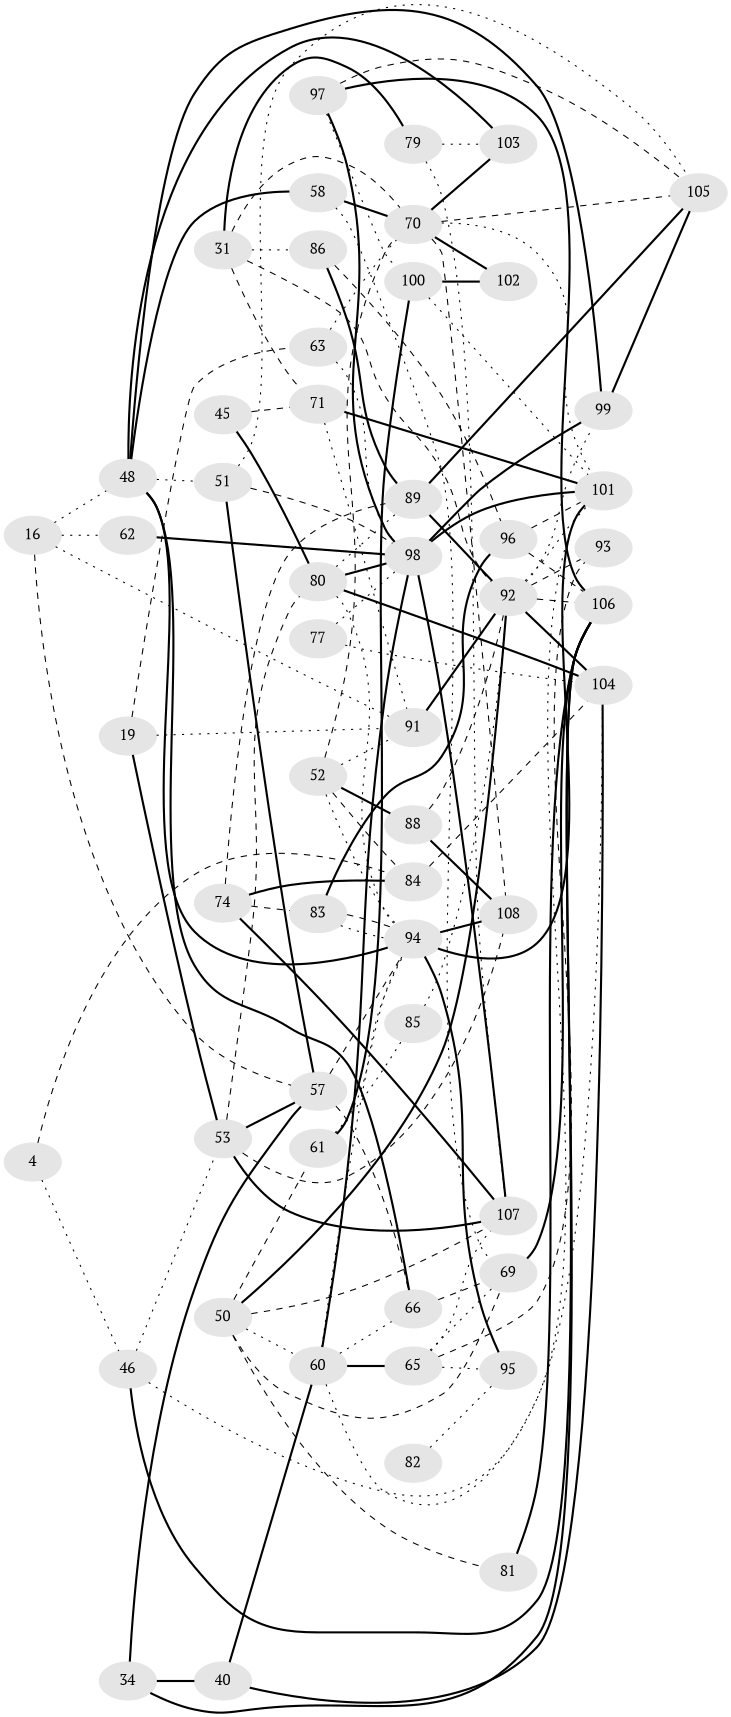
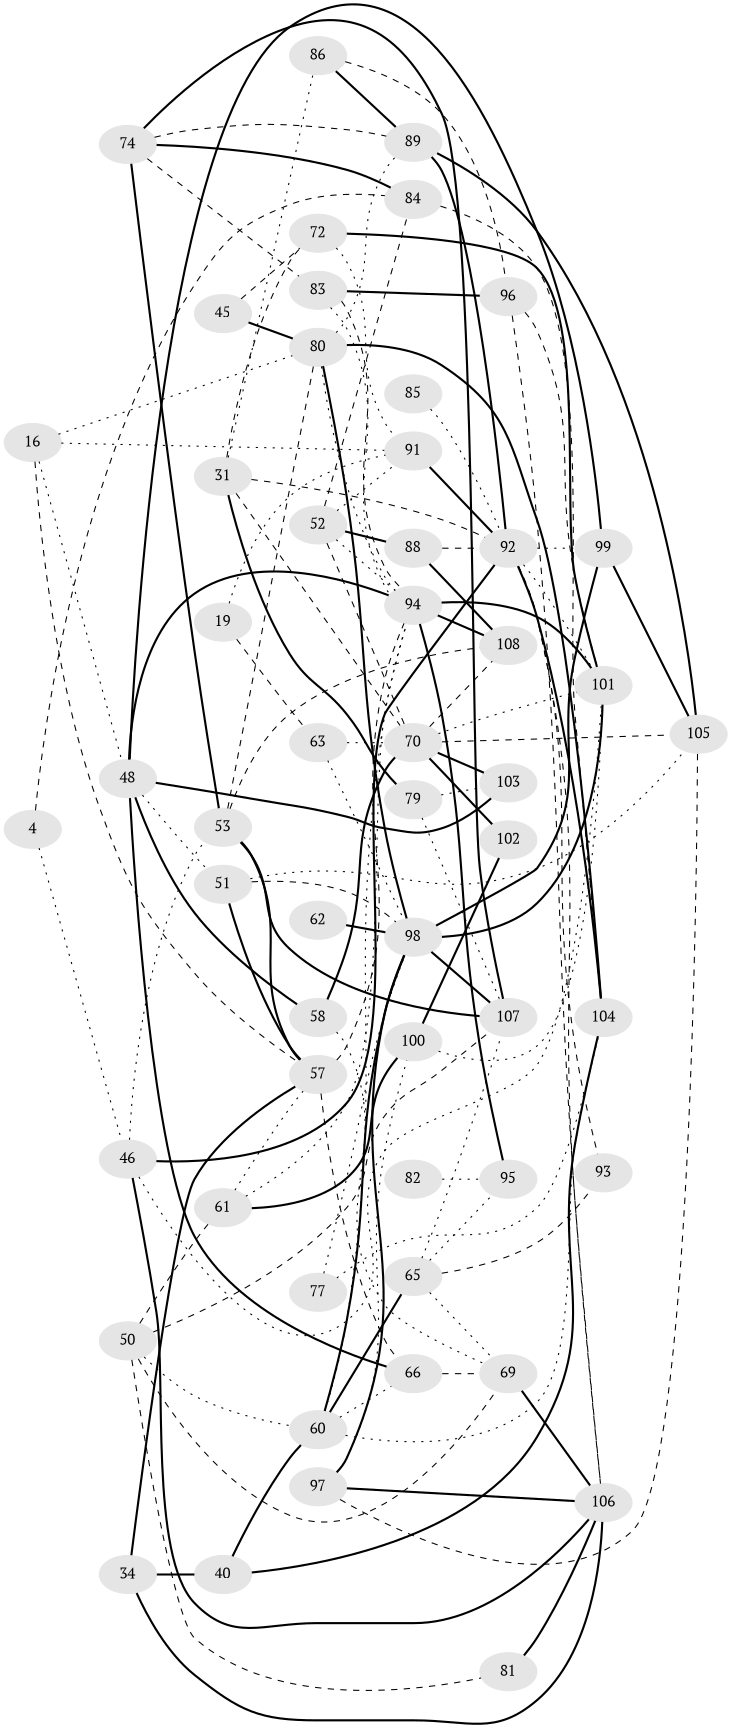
(318, 404) -> (318, 233)
(80, 535) -> (175, 395)
(172, 938) -> (172, 486)
(458, 995) -> (375, 921)
(370, 1088) -> (268, 1140)
